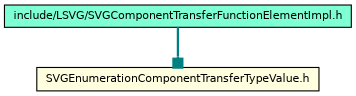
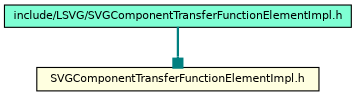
(178, 79) -> (178, 79)
